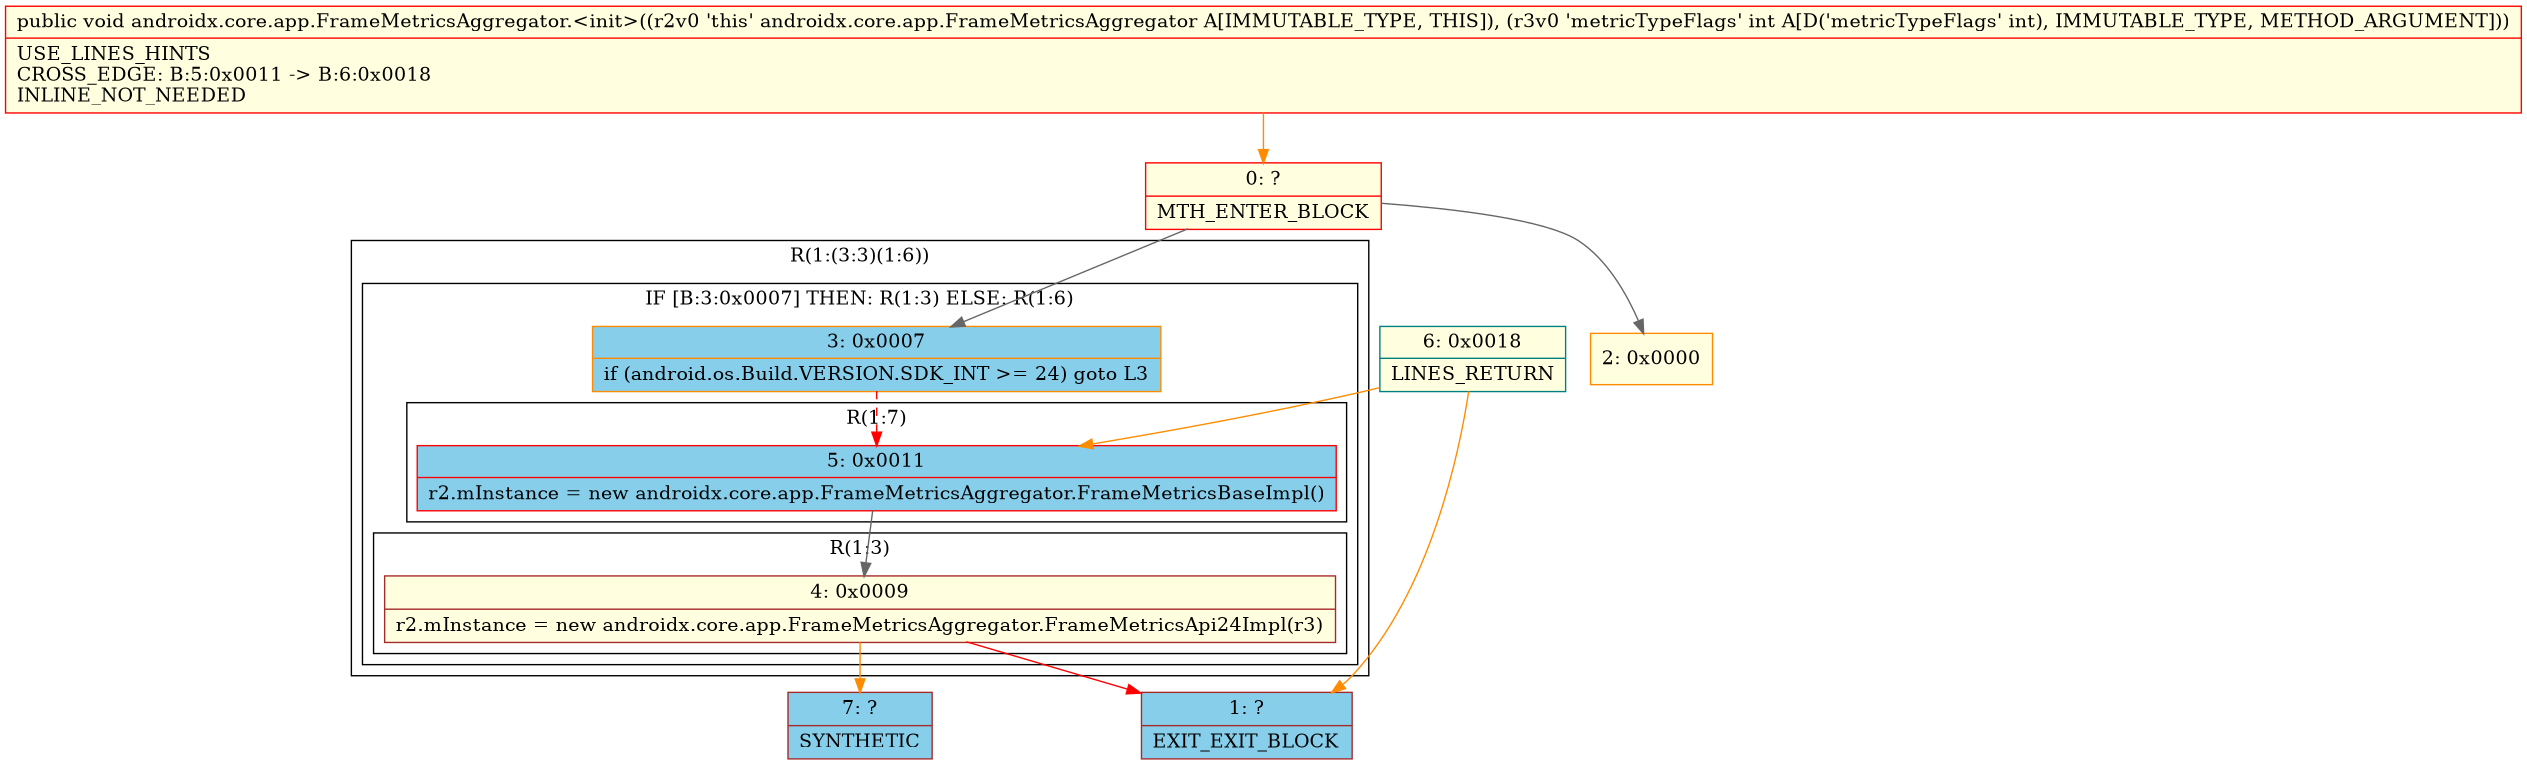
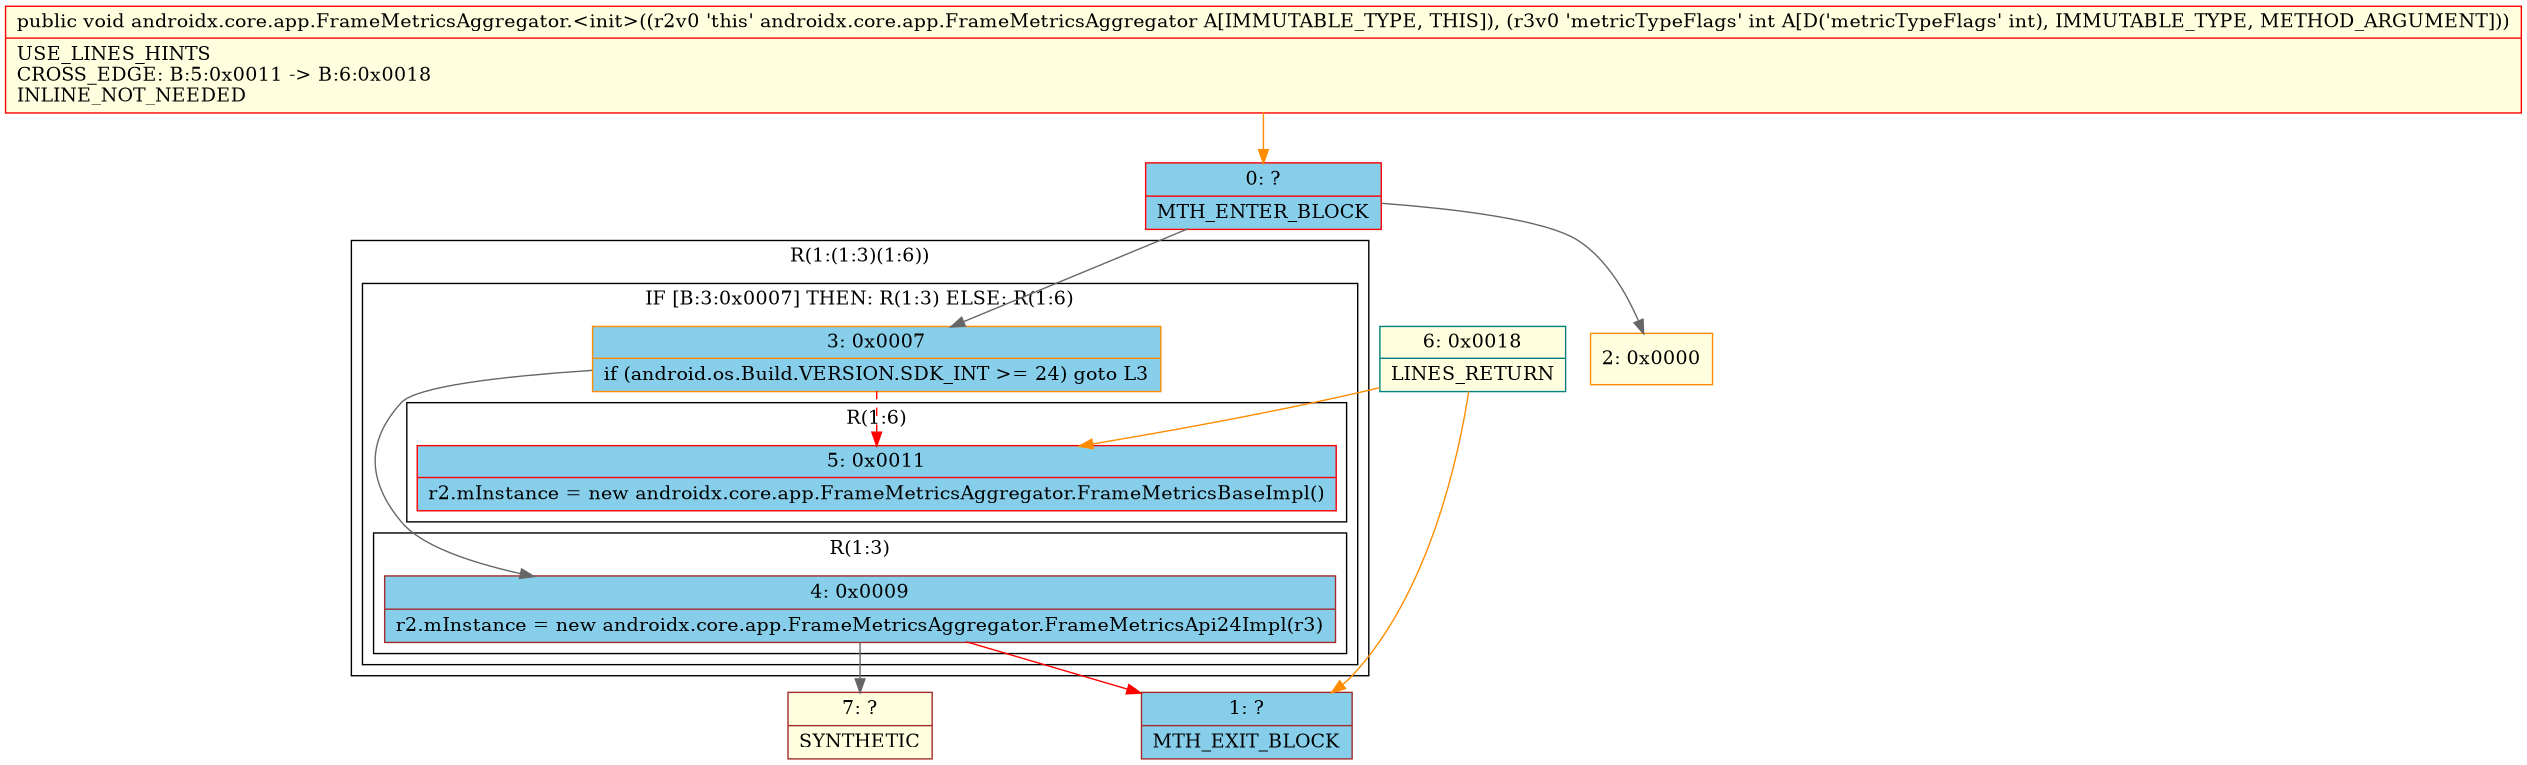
(1263, 196) -> (1263, 196)
(860, 256) -> (860, 256)
(877, 419) -> (877, 419)
(869, 542) -> (382, 431)
(860, 609) -> (860, 609)
(860, 661) -> (860, 661)
(860, 726) -> (860, 726)
(1246, 742) -> (1247, 742)
